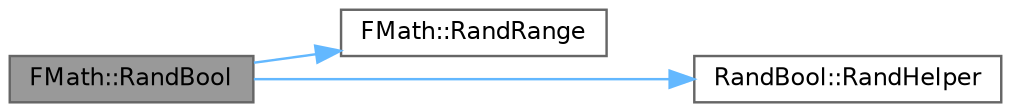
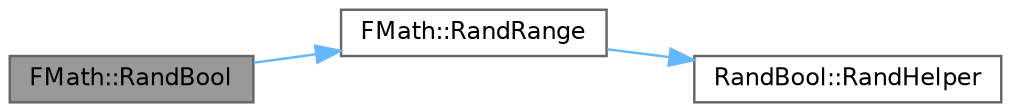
(462, 79) -> (638, 53)
